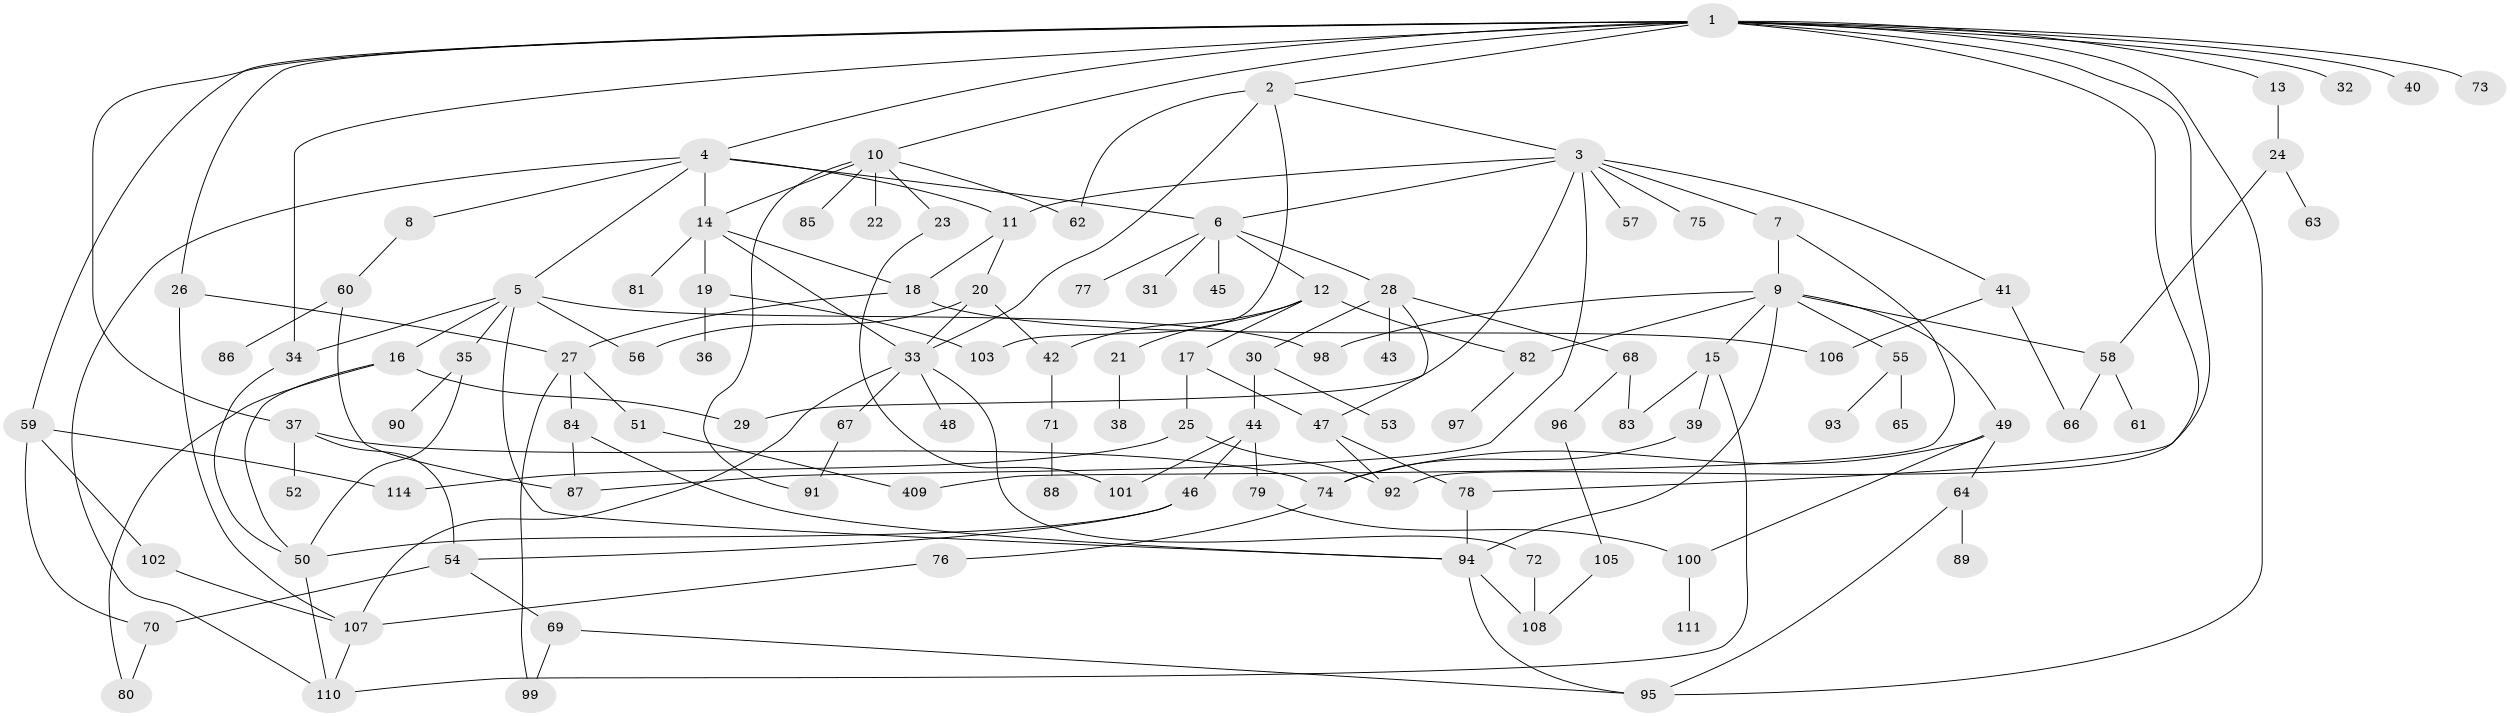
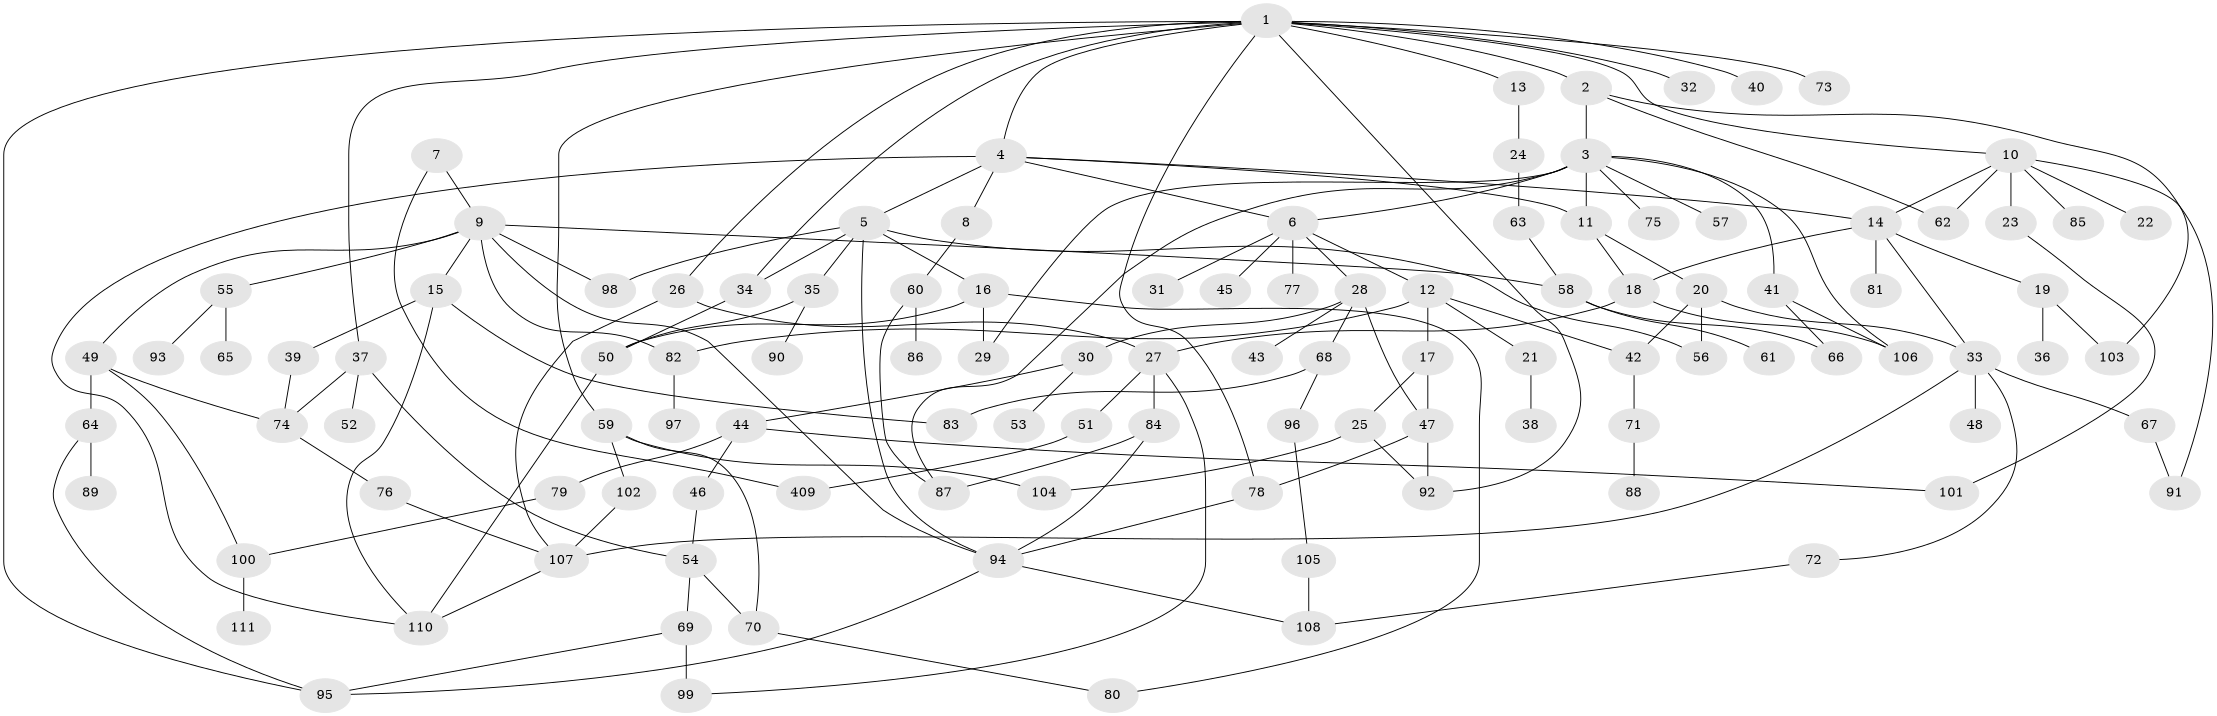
(1679, 189) -> (1764, 199)
(1108, 243) -> none
(2201, 248) -> (1543, 257)
(399, 493) -> (1044, 493)
(750, 536) -> none
